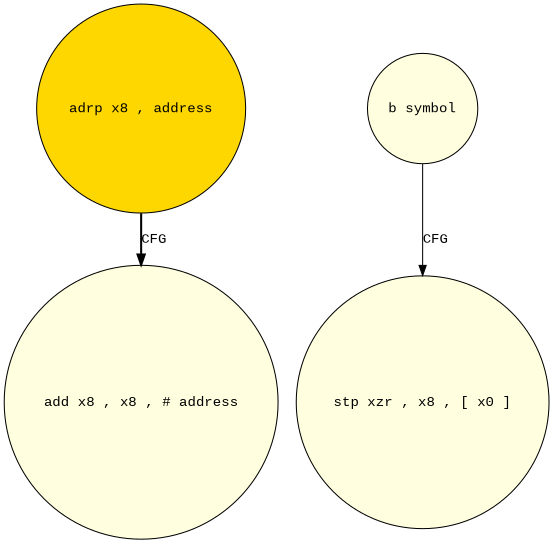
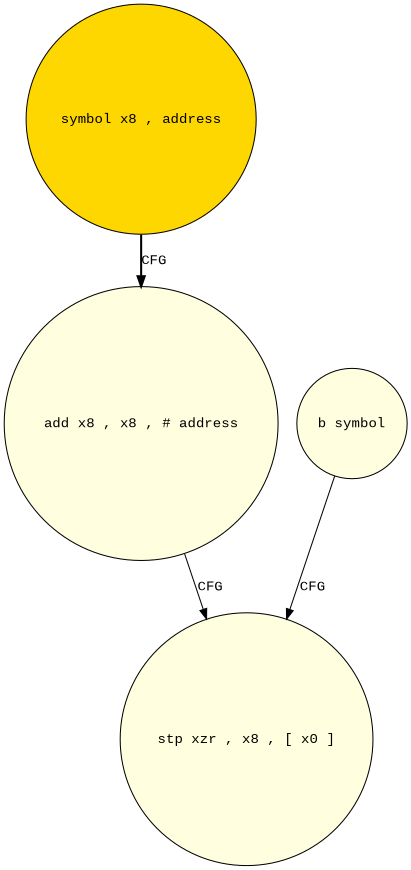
(141, 109) -> (141, 119)
none -> (194, 582)
